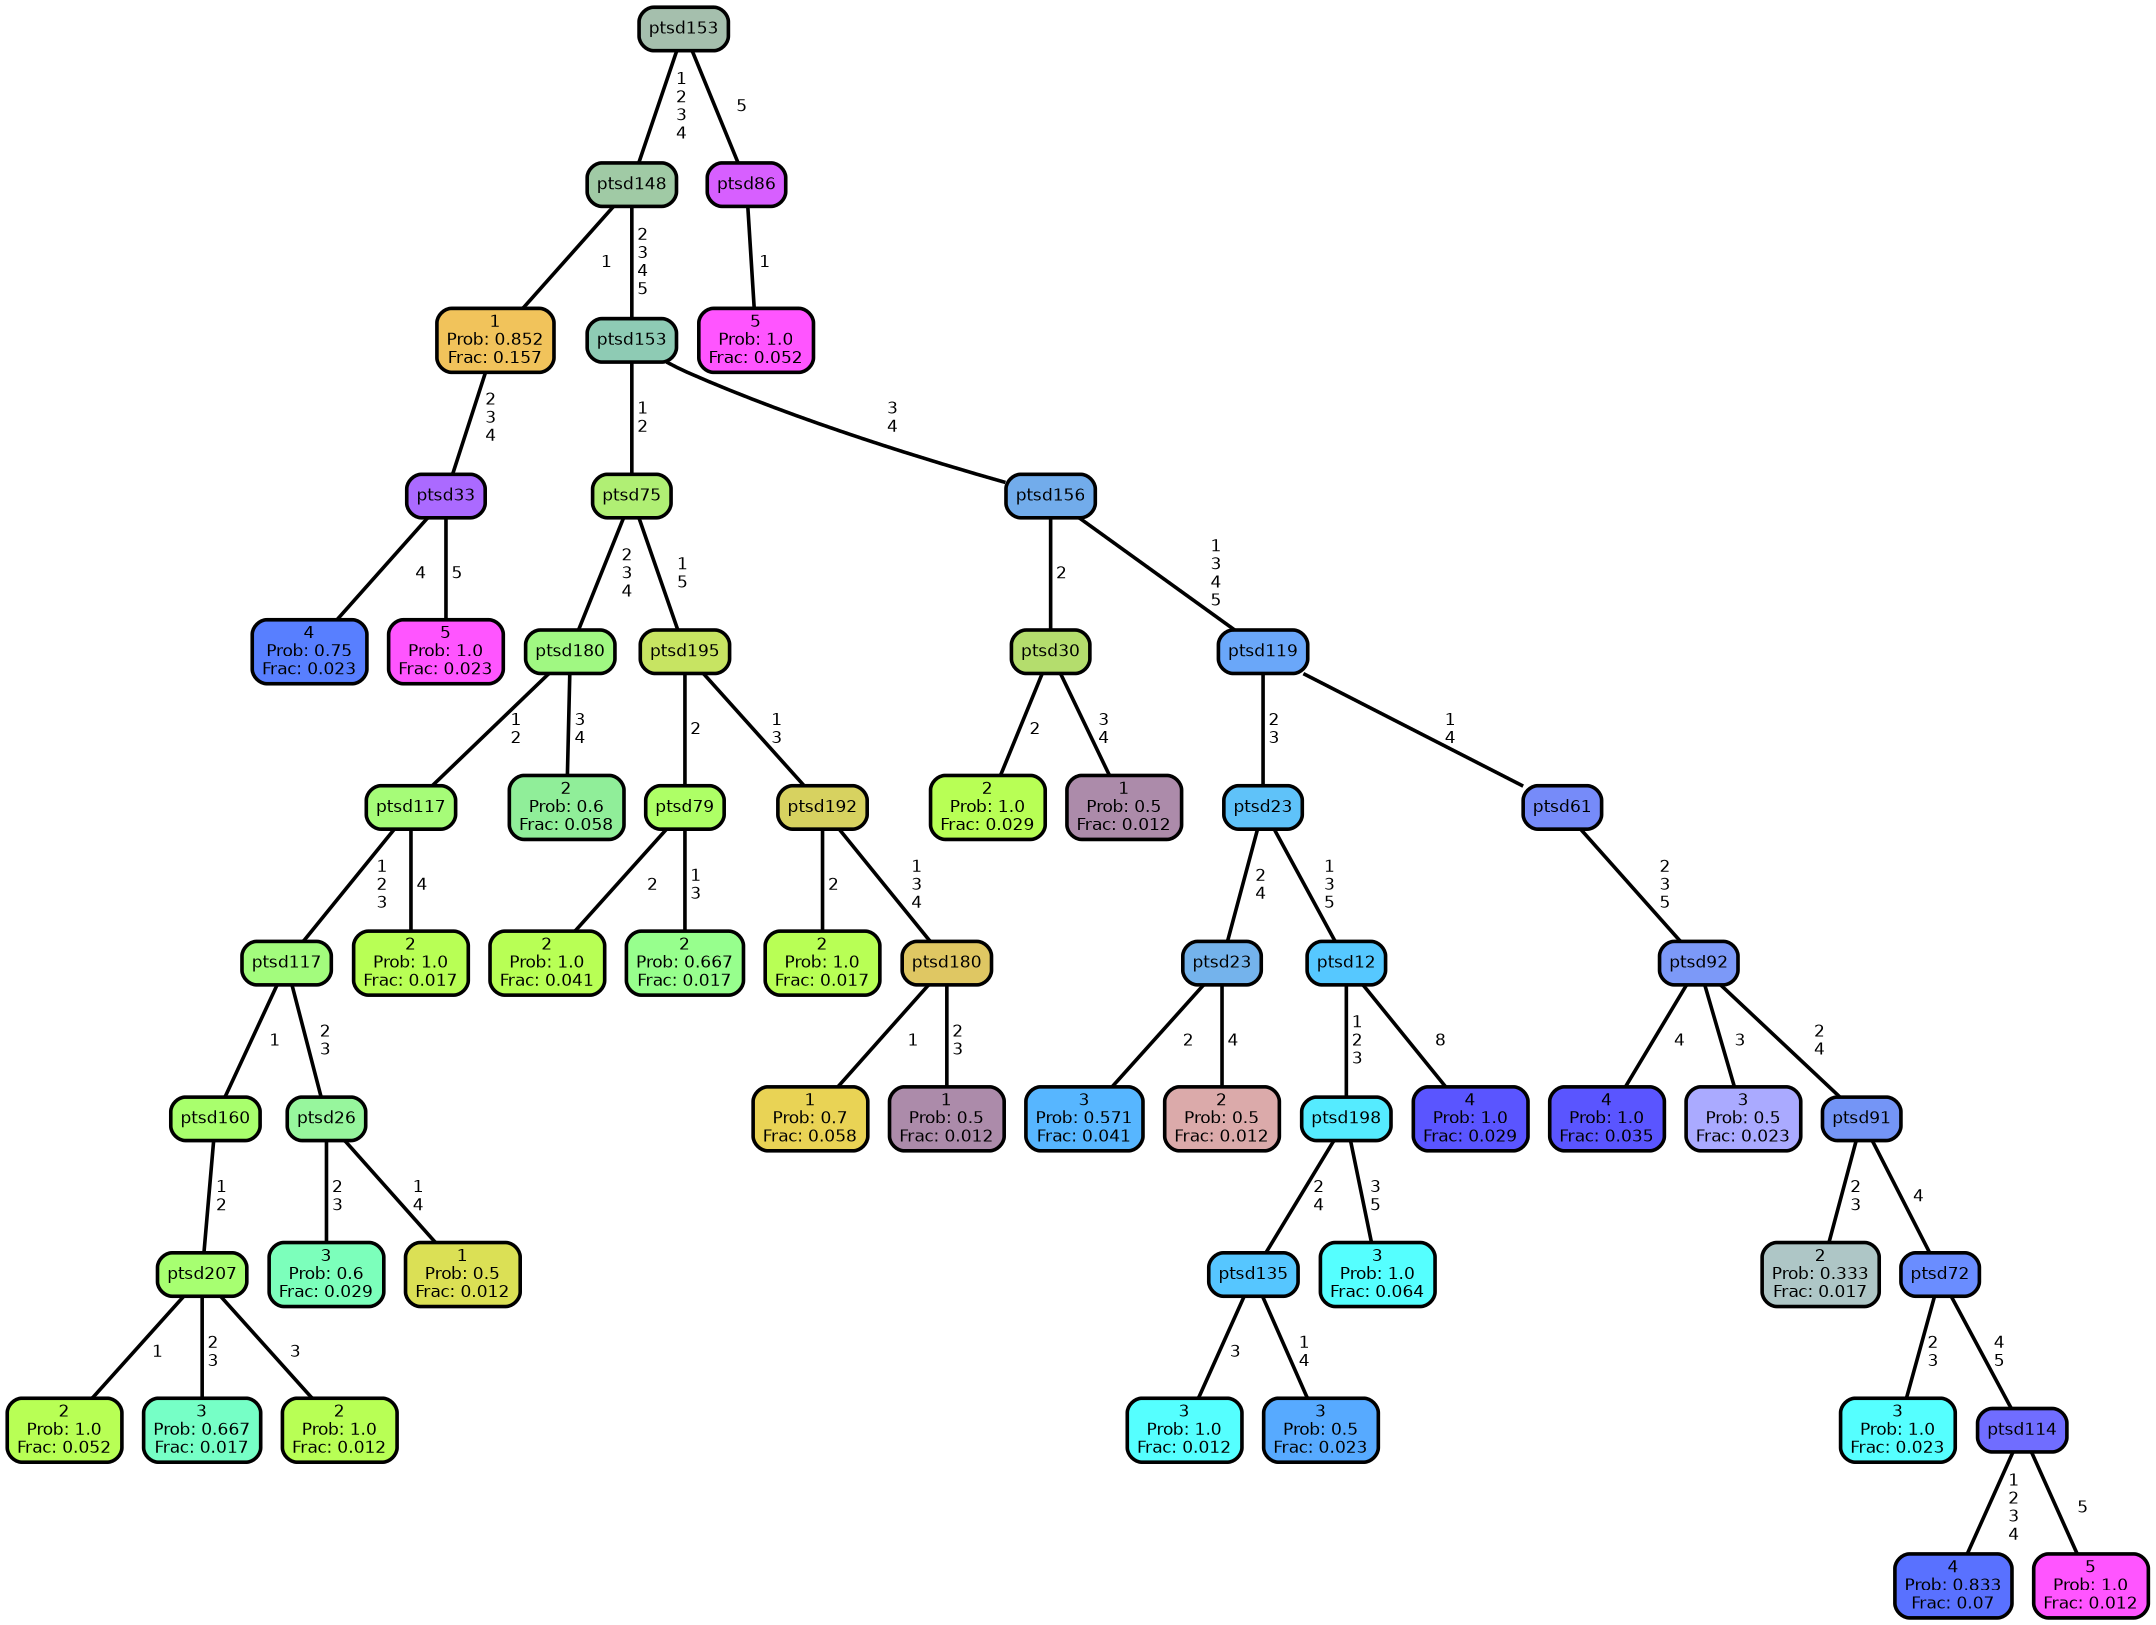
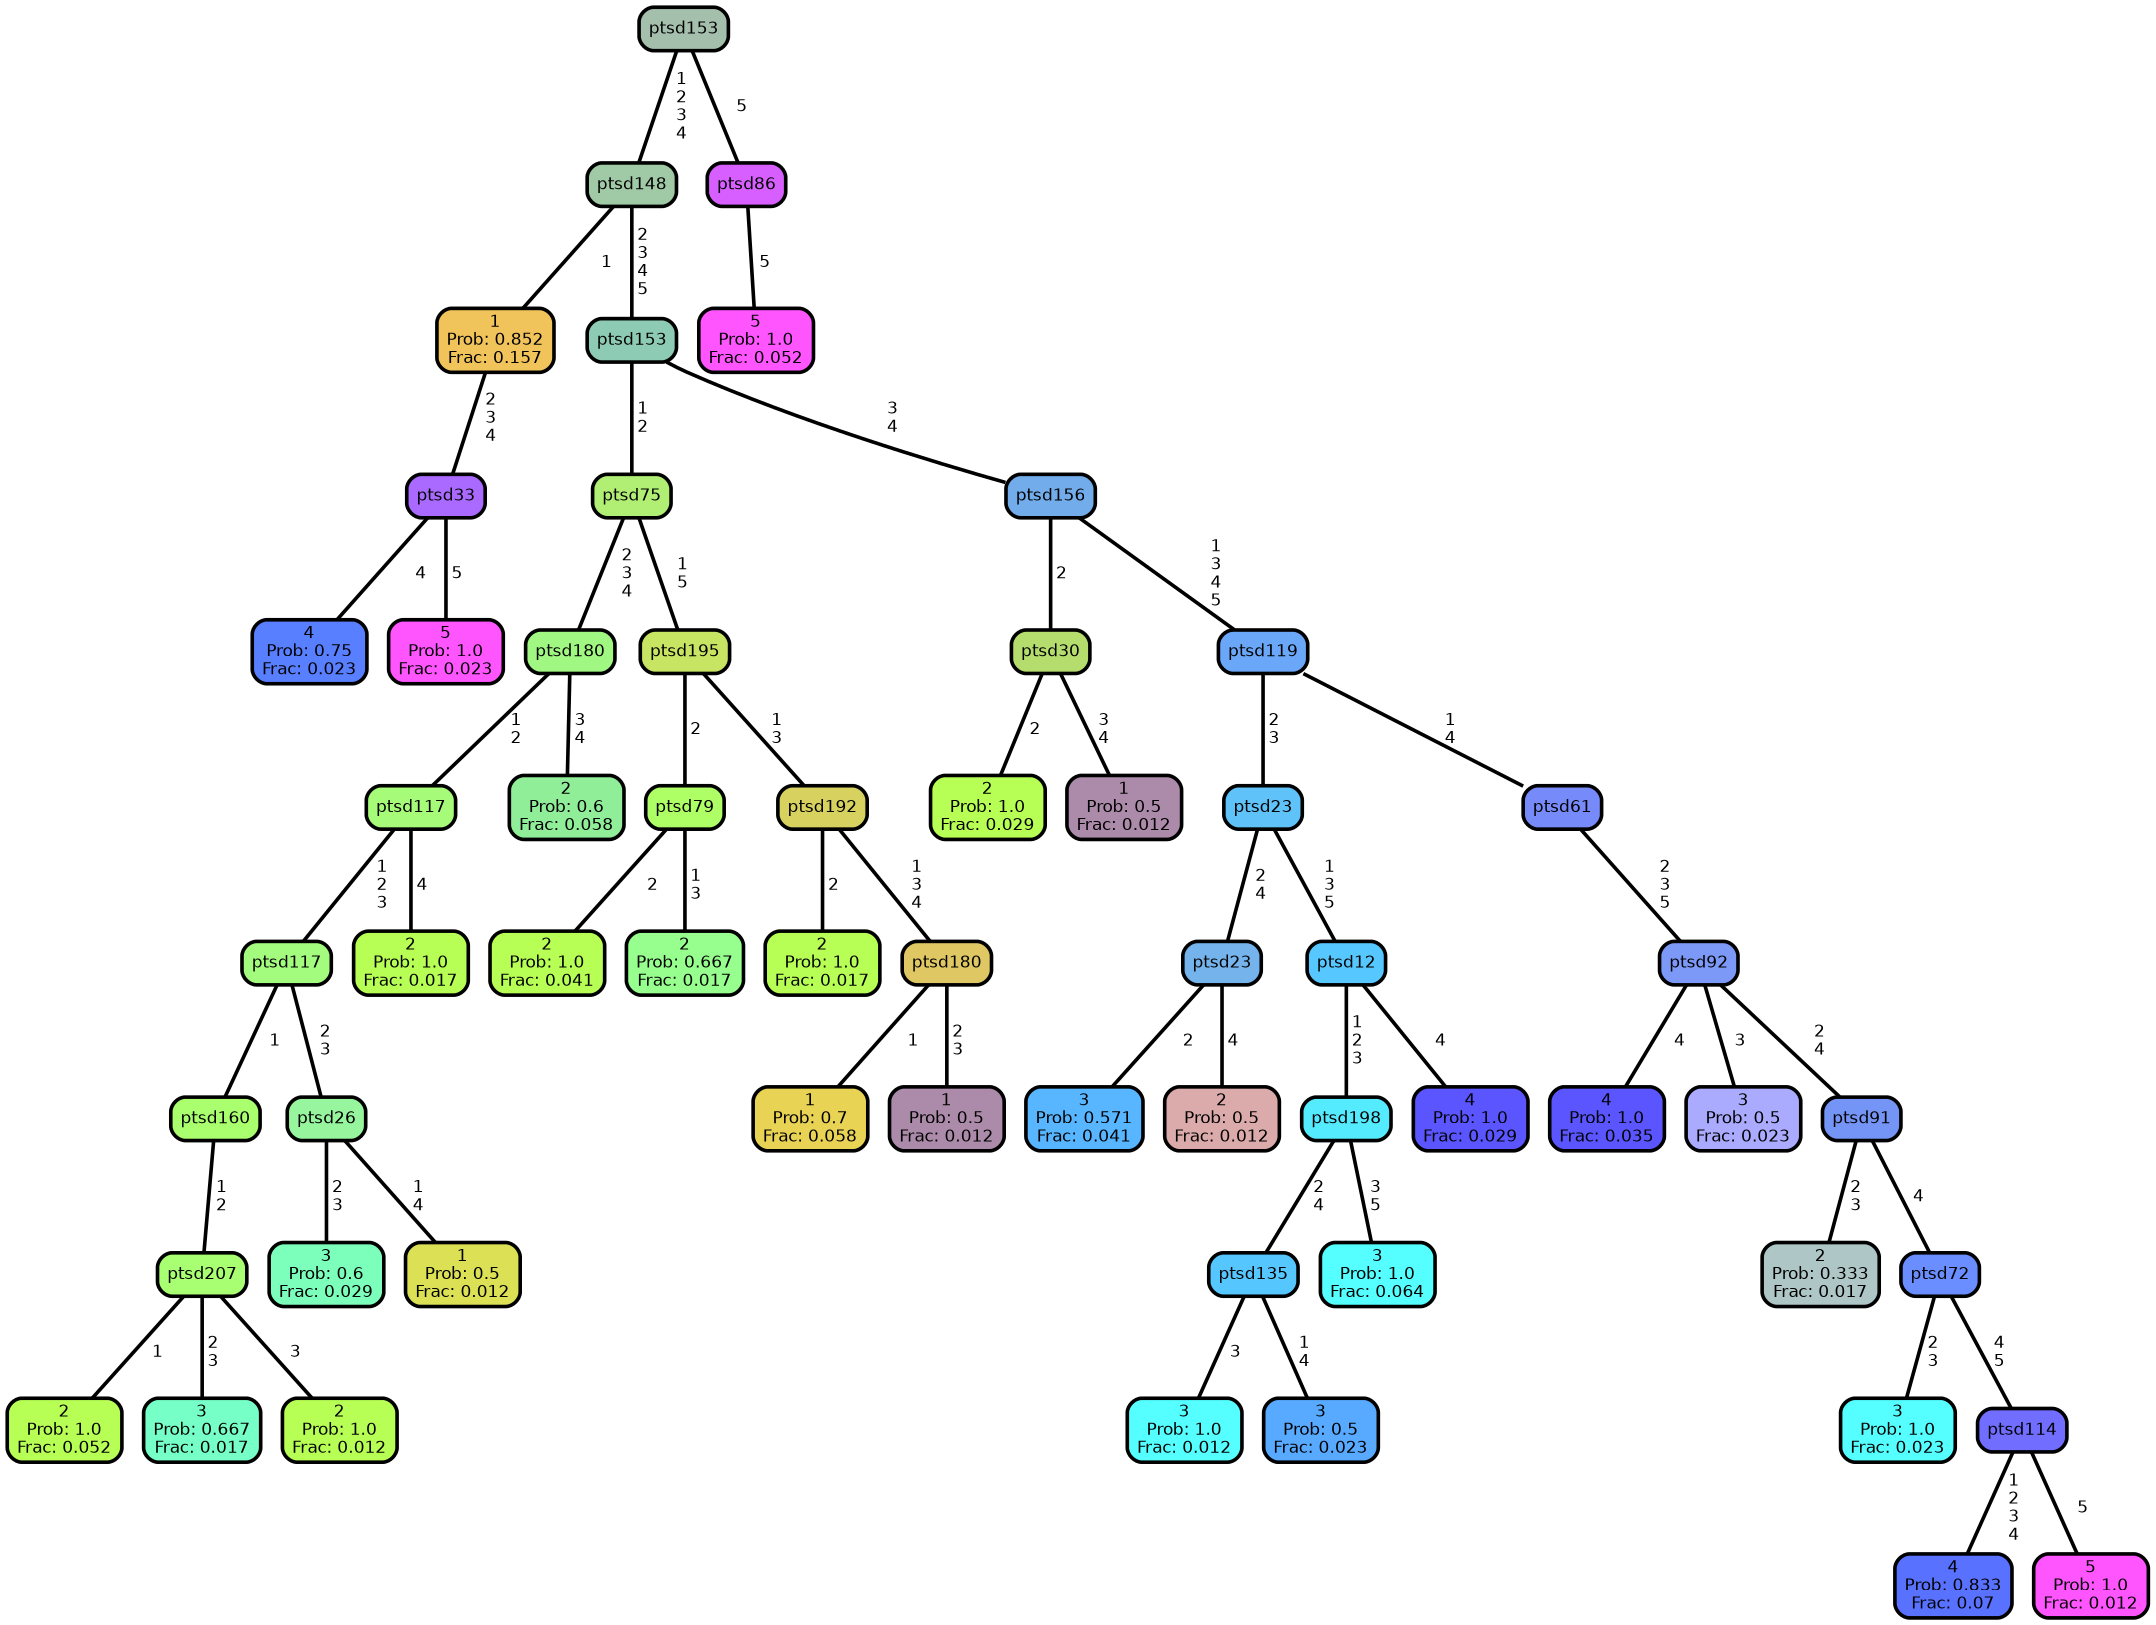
(762, 263) -> (762, 263)
(1438, 1041) -> (1438, 1041)
